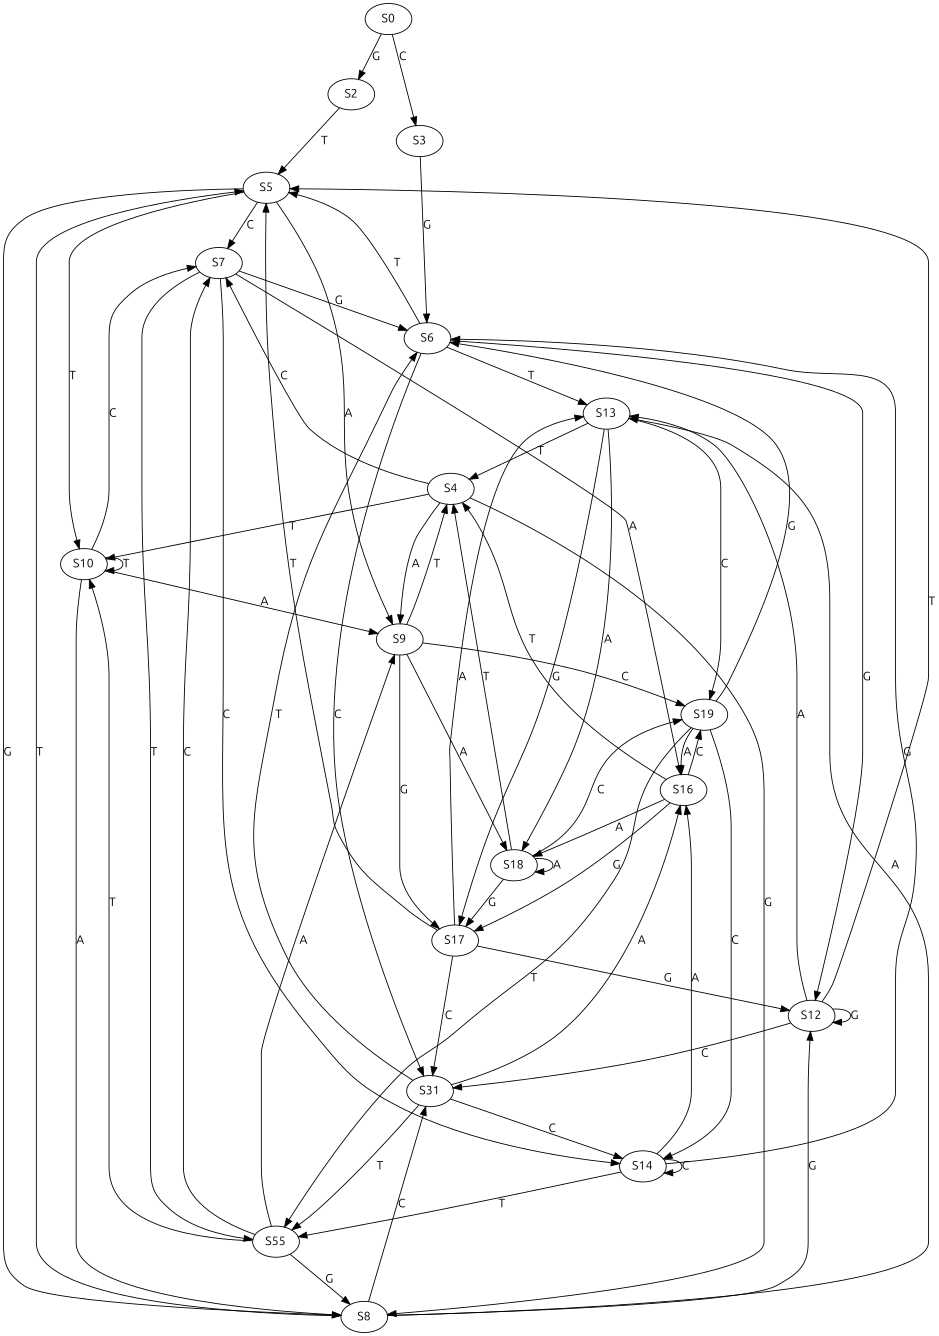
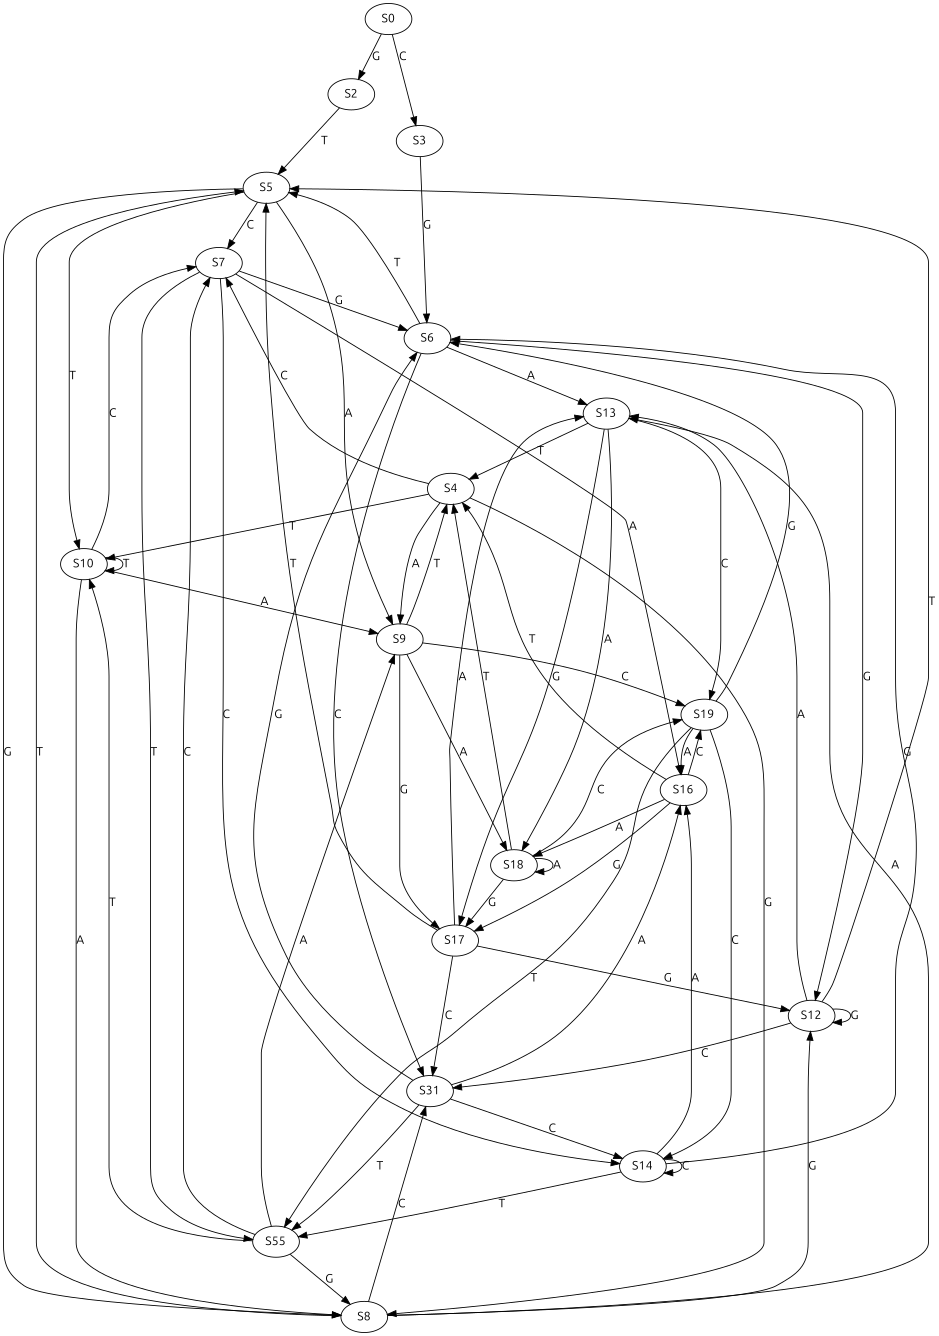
(531, 376) -> (531, 376)
(279, 715) -> (279, 715)
